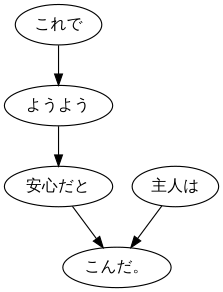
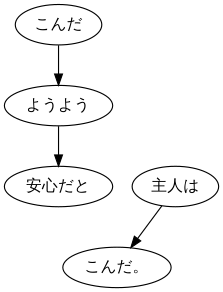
(59, 25) -> (59, 25)
(84, 222) -> none
